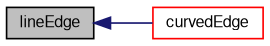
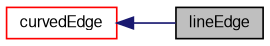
(132, 23) -> (155, 23)
